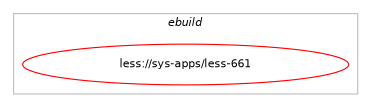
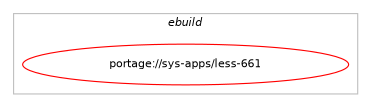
(186, 65) -> (186, 65)
